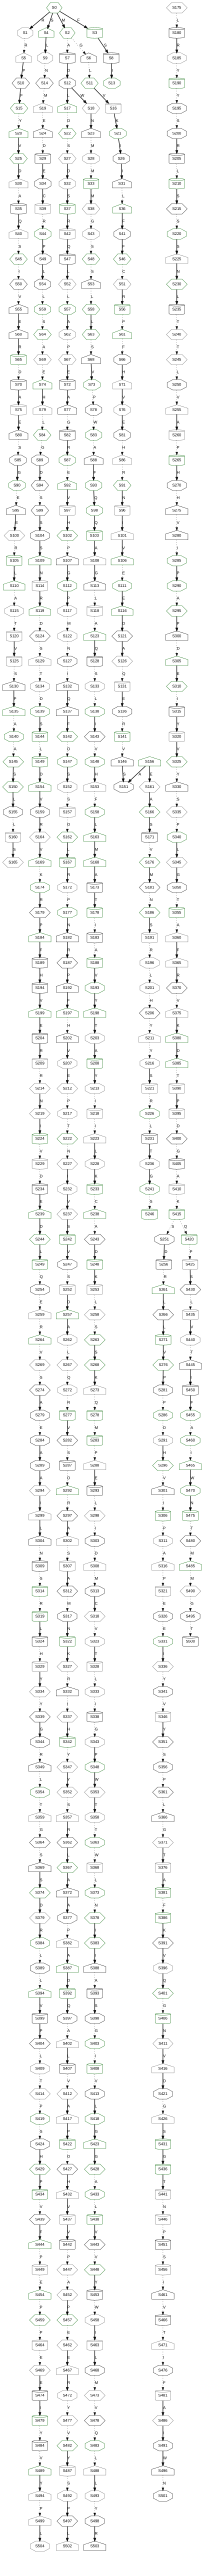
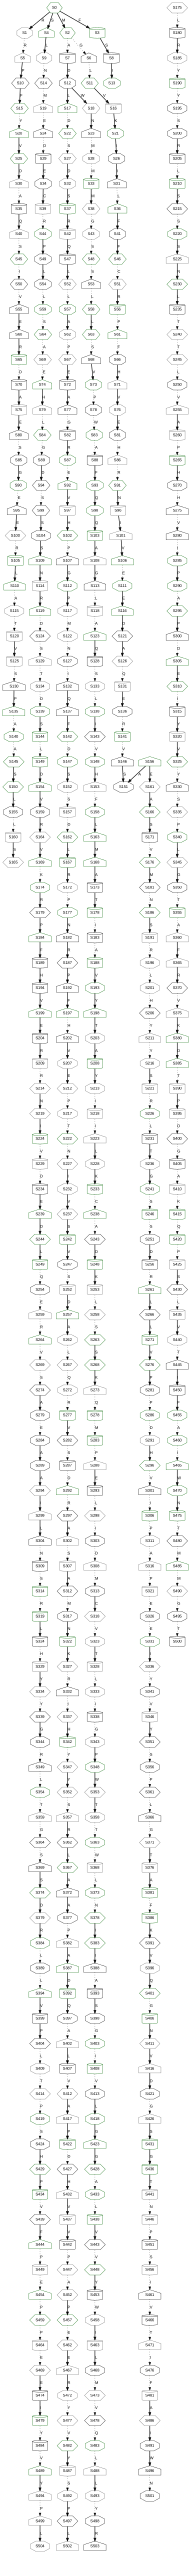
(94, 460) -> (95, 460)
(171, 1225) -> (150, 1225)
